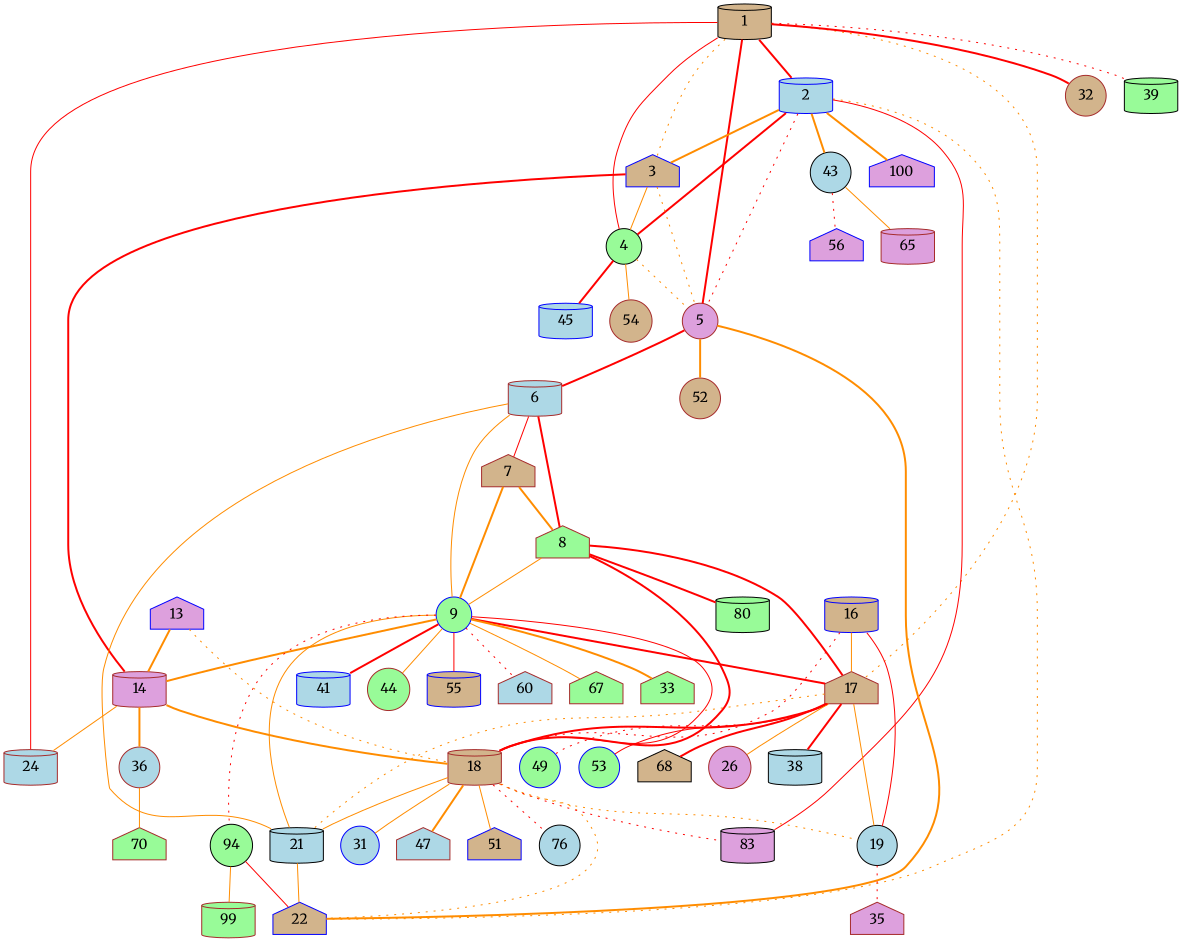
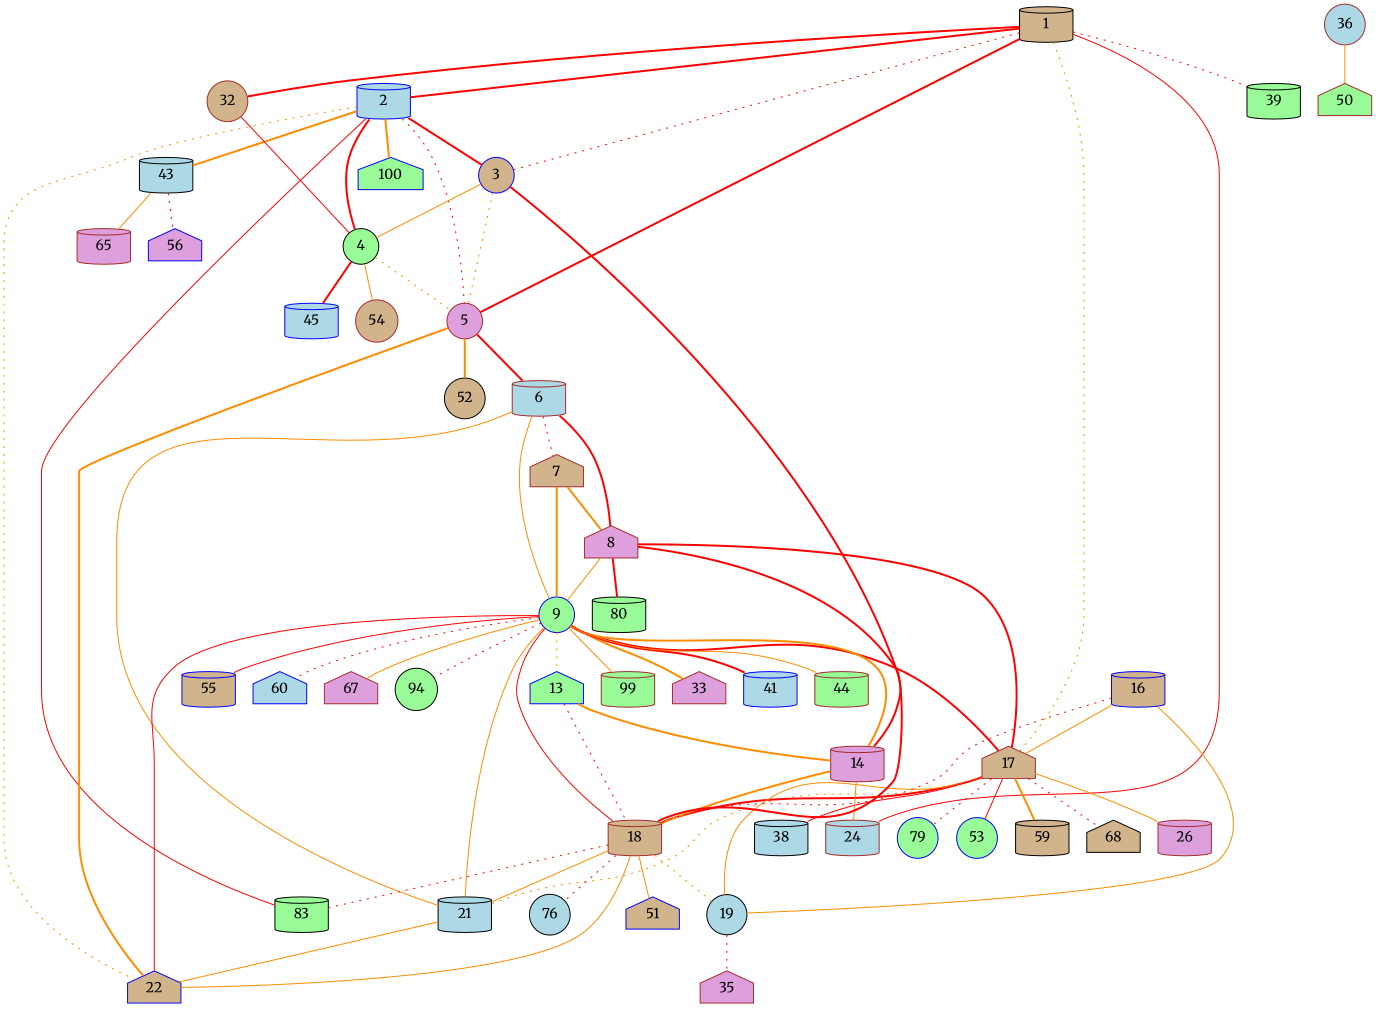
(683, 93) -> (766, 101)
(632, 116) -> (295, 175)
(719, 139) -> (445, 141)
(653, 172) -> (496, 175)
(831, 172) -> (166, 175)
(902, 172) -> (391, 175)
(700, 398) -> (465, 398)
(521, 437) -> (548, 436)
(563, 544) -> (611, 544)
(177, 615) -> (557, 689)
none -> (557, 652)
(389, 689) -> (842, 689)
(525, 689) -> (280, 689)
(596, 689) -> (351, 689)
(668, 689) -> (699, 689)
(306, 720) -> (595, 762)
(139, 727) -> none
(824, 727) -> (894, 798)
(745, 731) -> (1063, 803)
(895, 737) -> (1076, 891)
(540, 767) -> (918, 838)
(730, 767) -> (1185, 838)
none -> (1042, 838)
(139, 845) -> (1345, 101)
(360, 845) -> none
(423, 845) -> none
(748, 845) -> (302, 915)
(230, 884) -> (590, 650)
(267, 884) -> (201, 652)
(533, 894) -> (431, 972)
